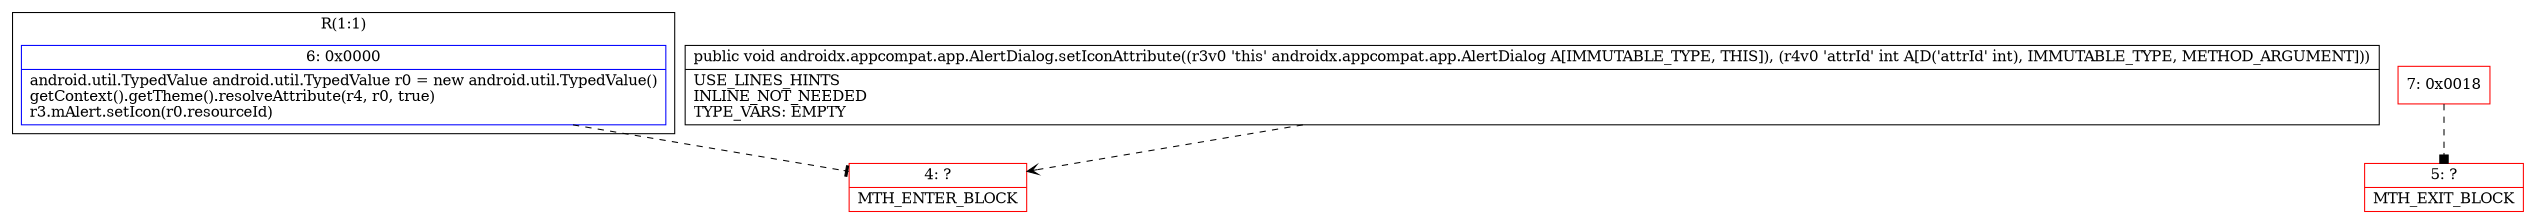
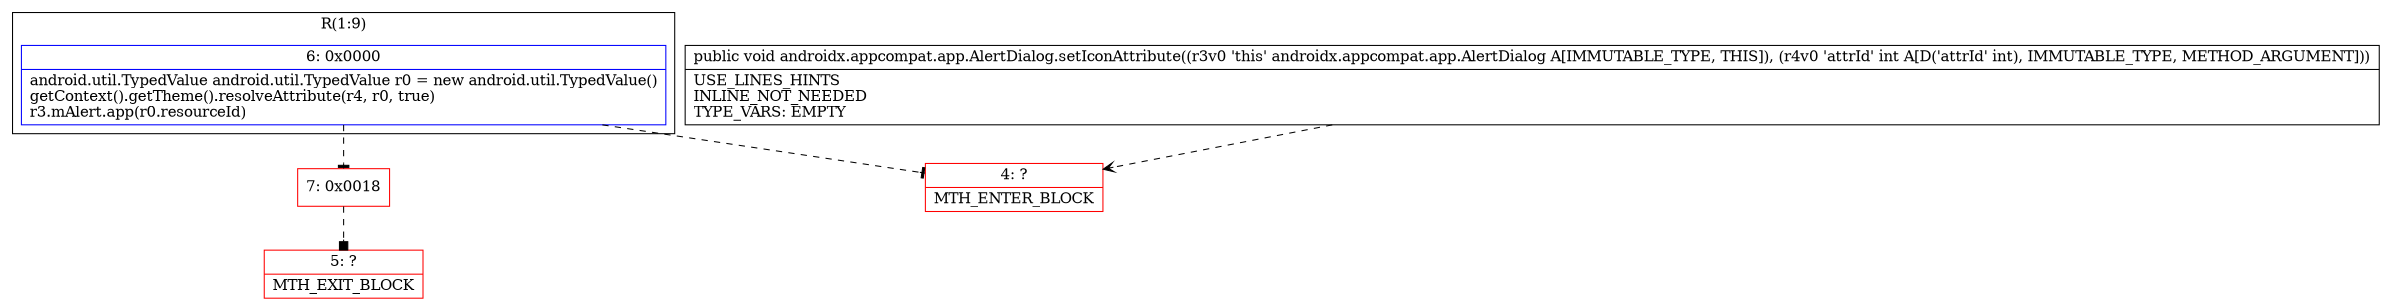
(344, 25) -> (344, 25)
(151, 112) -> (138, 112)
none -> (344, 144)
